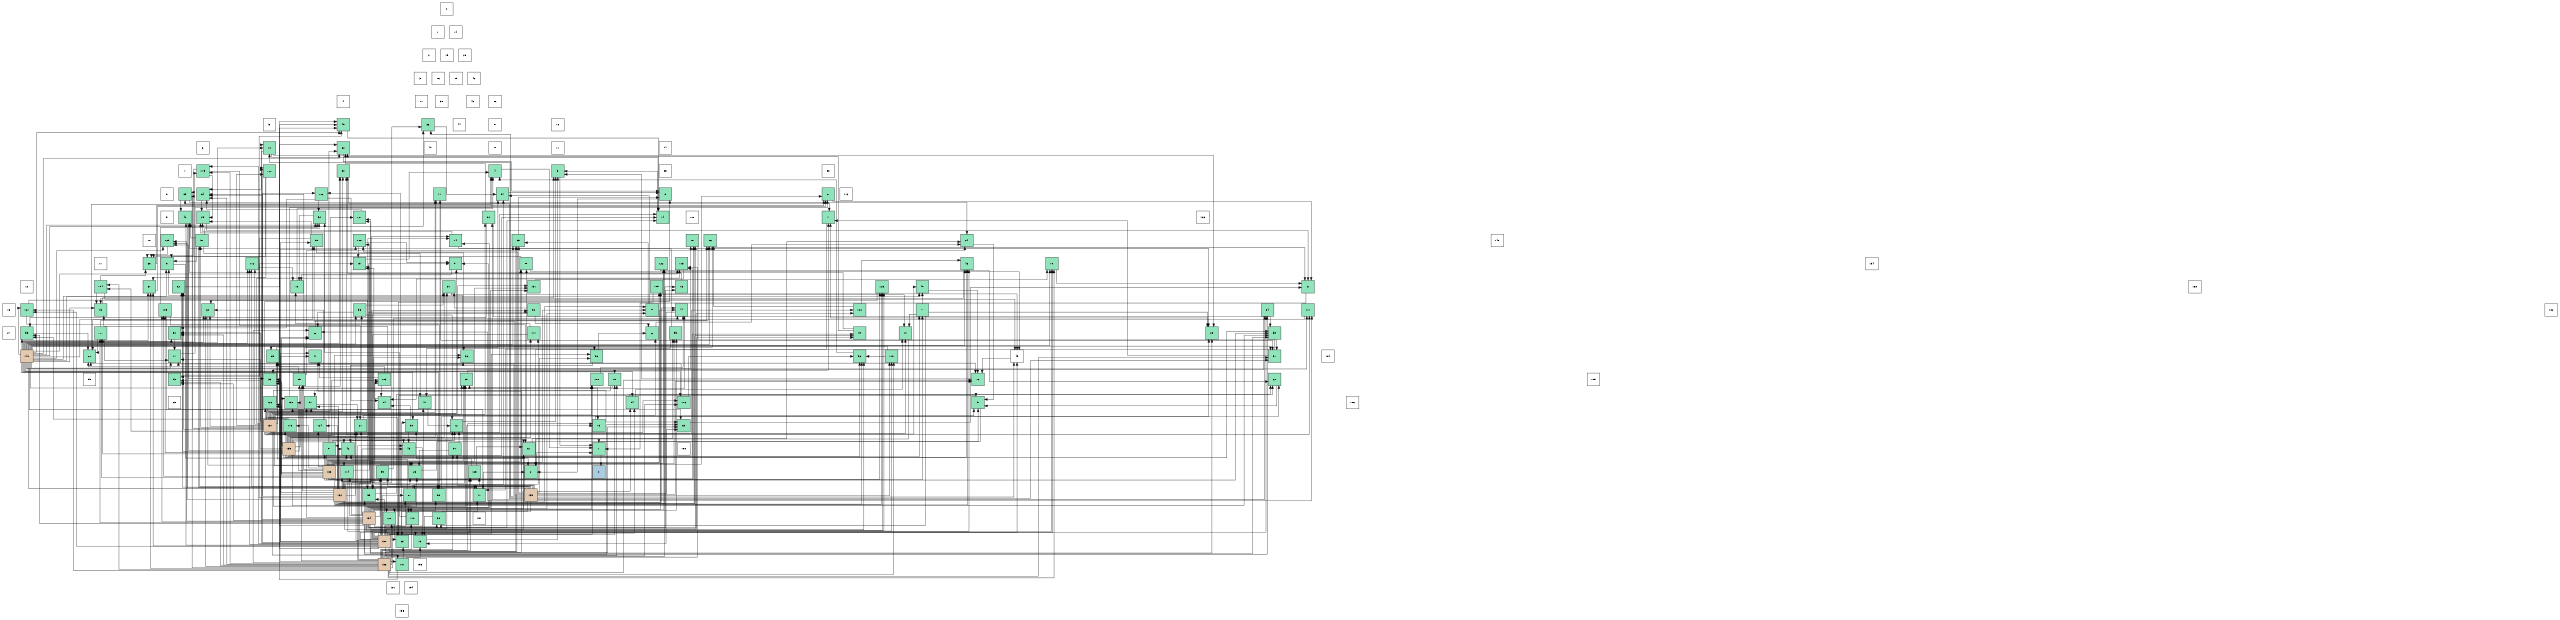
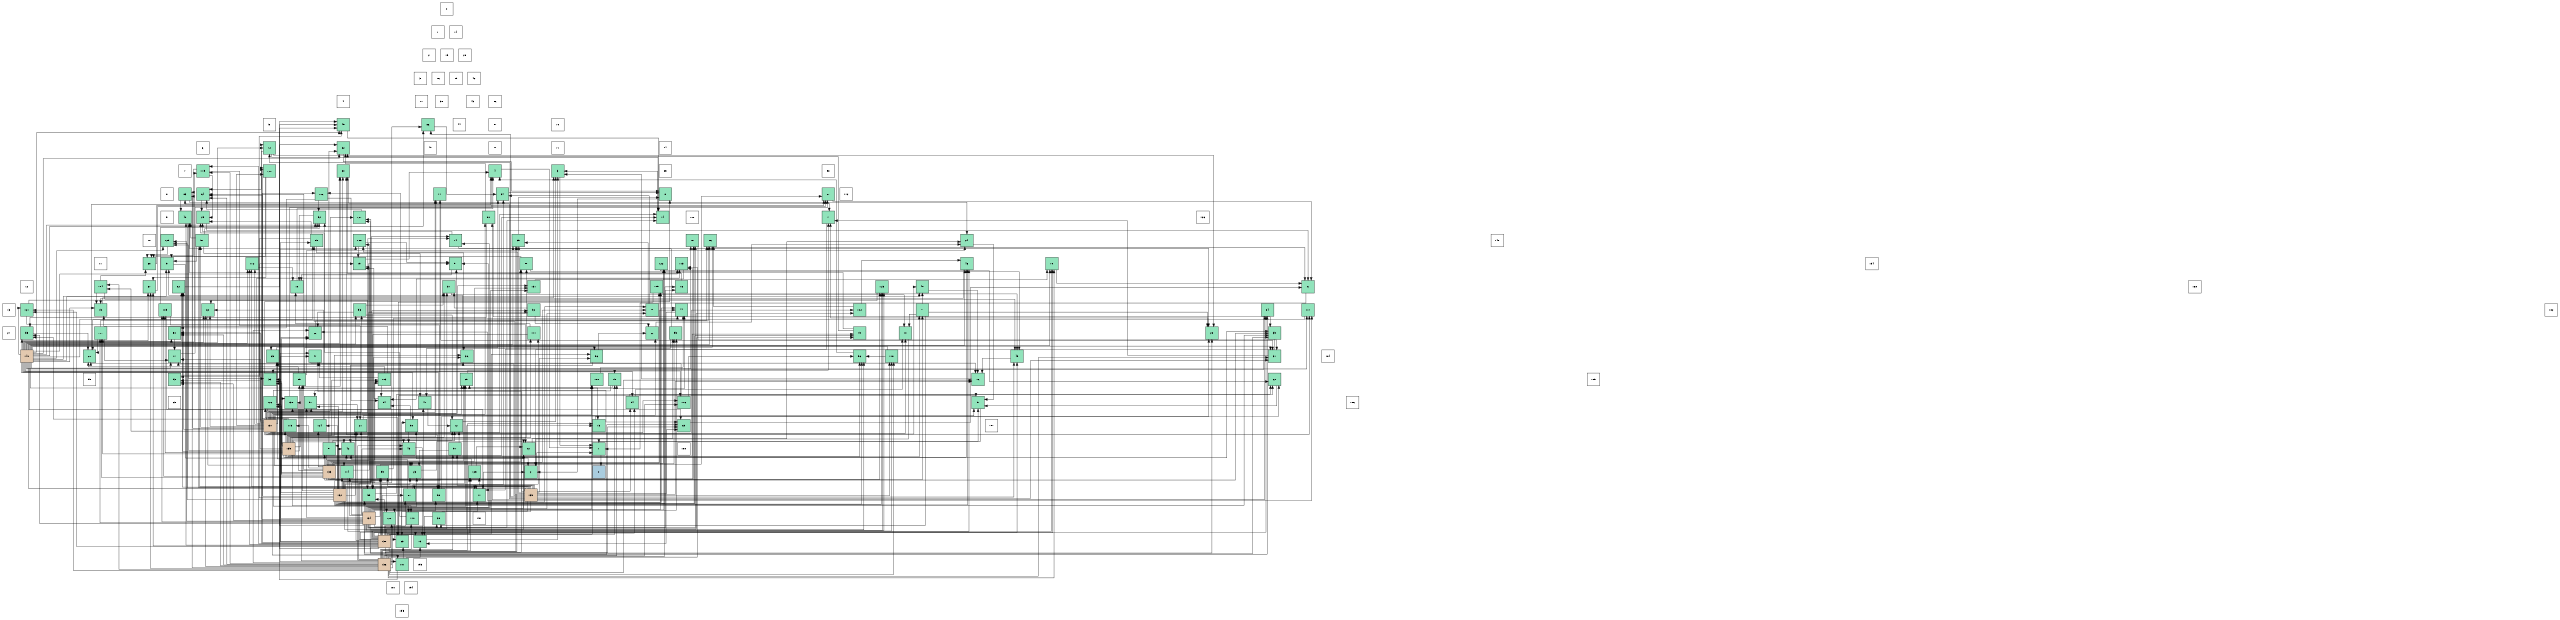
(1017, 356) -> (1017, 356)
none -> (992, 426)
